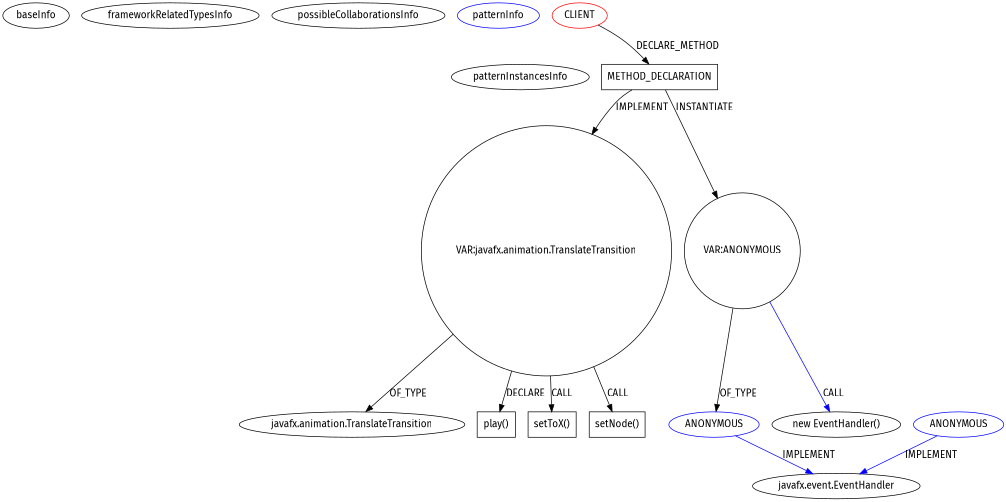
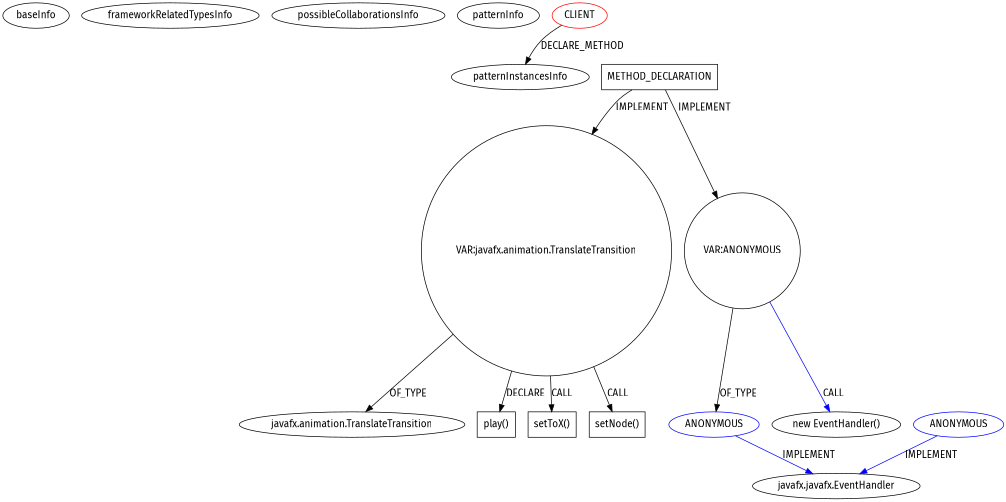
(498, 16) -> (498, 16)
(623, 40) -> (543, 39)
(705, 108) -> (705, 108)
(836, 486) -> (836, 486)
